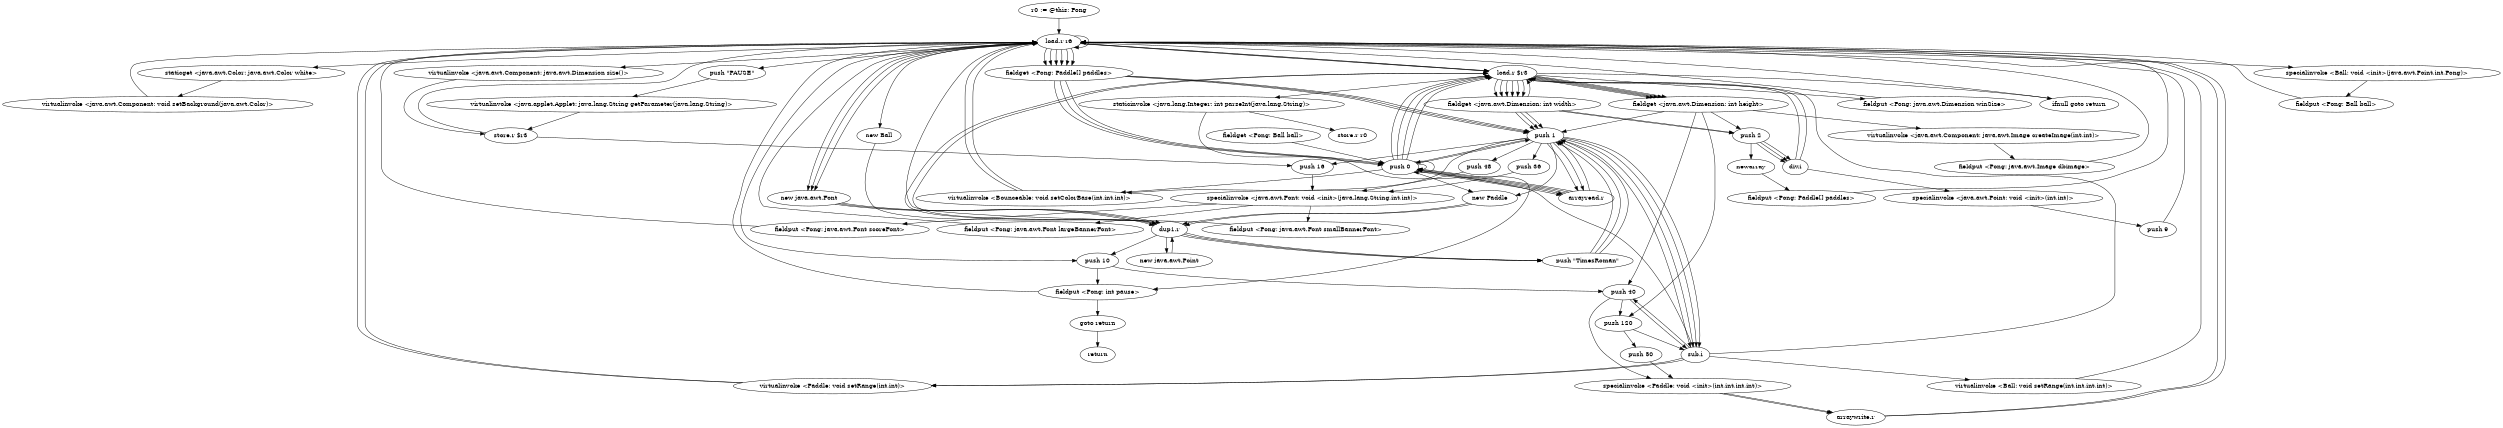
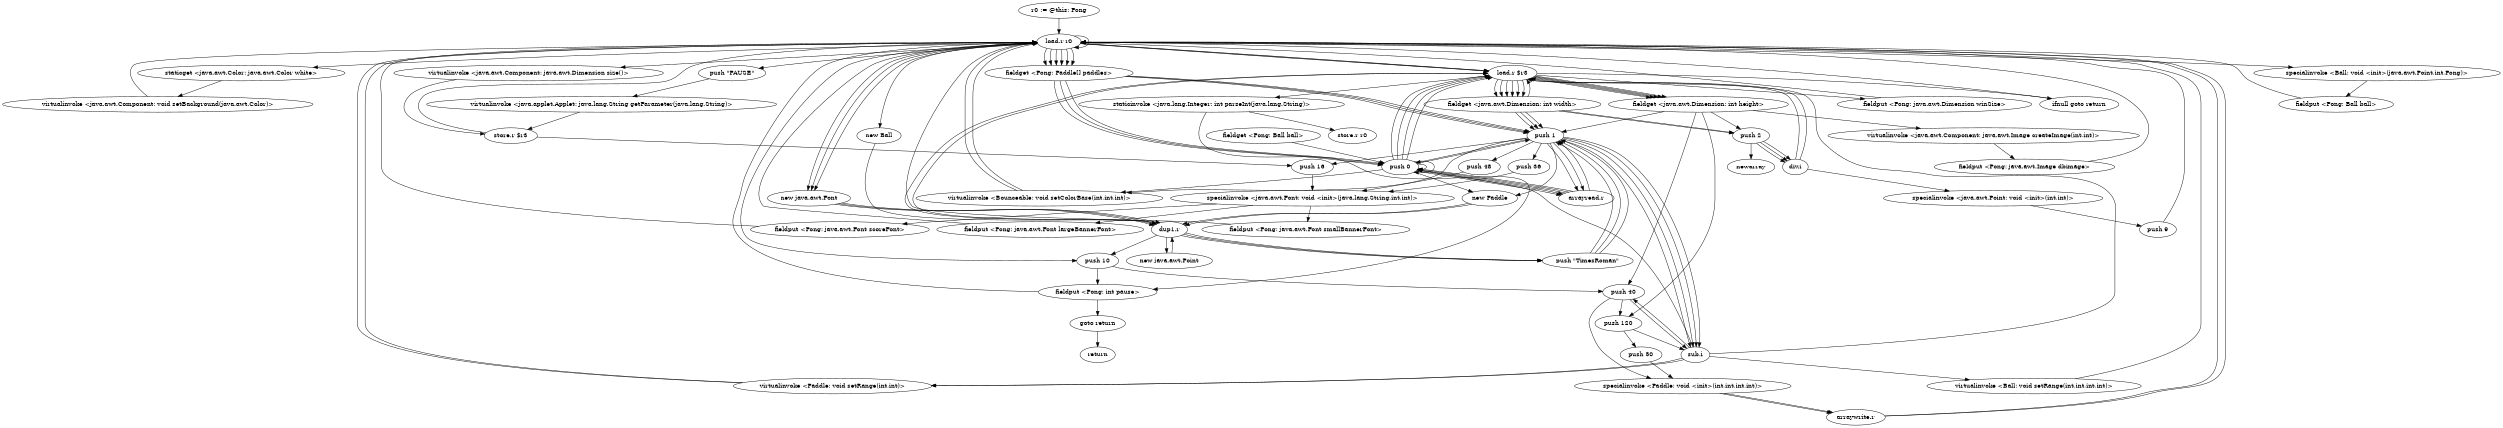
(1059, 42) -> (1059, 42)
(1801, 198) -> none
